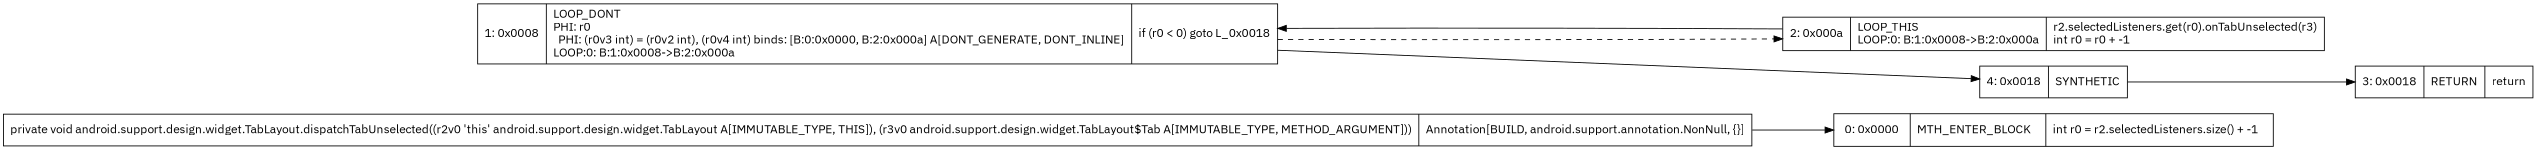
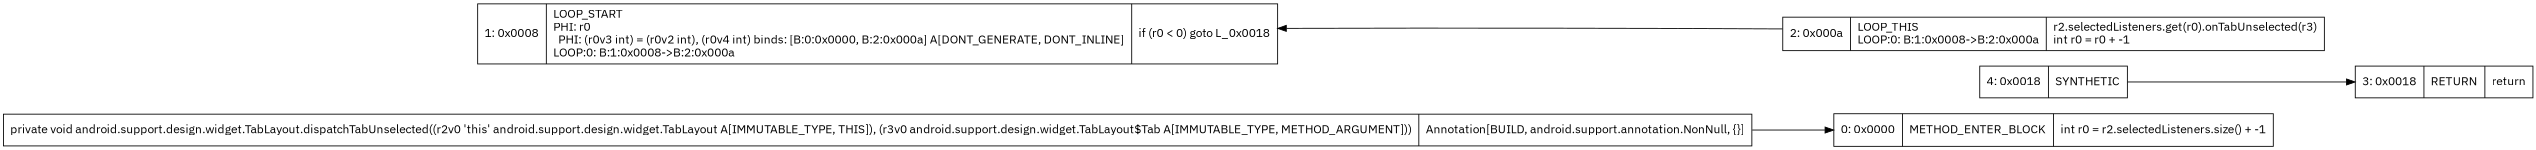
(587, 14) -> (588, 14)
(1526, 40) -> none
(1624, 64) -> none
(1974, 130) -> (1978, 130)
